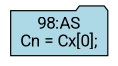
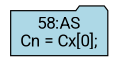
(59, 33) -> (59, 33)
